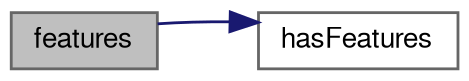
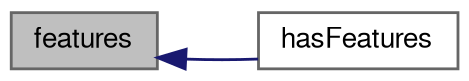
(194, 22) -> (222, 60)
